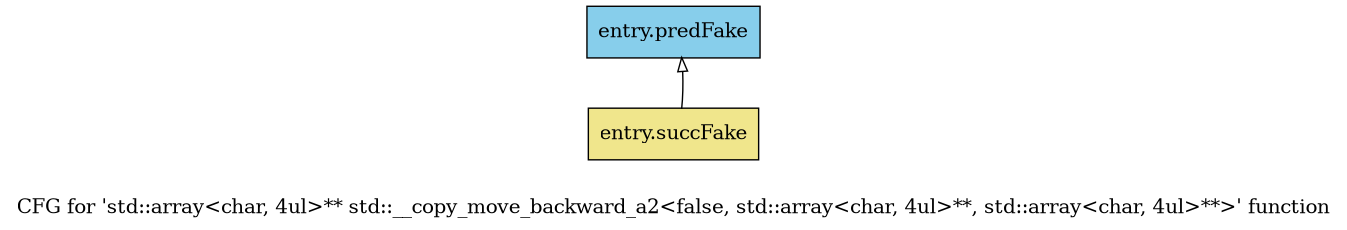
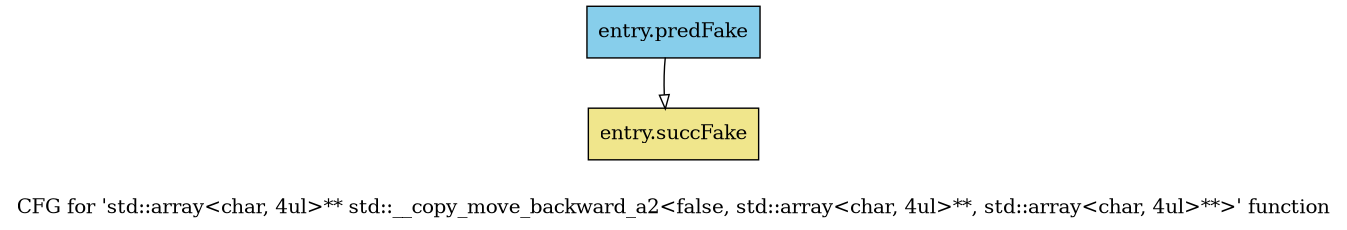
(683, 90) -> (664, 76)
